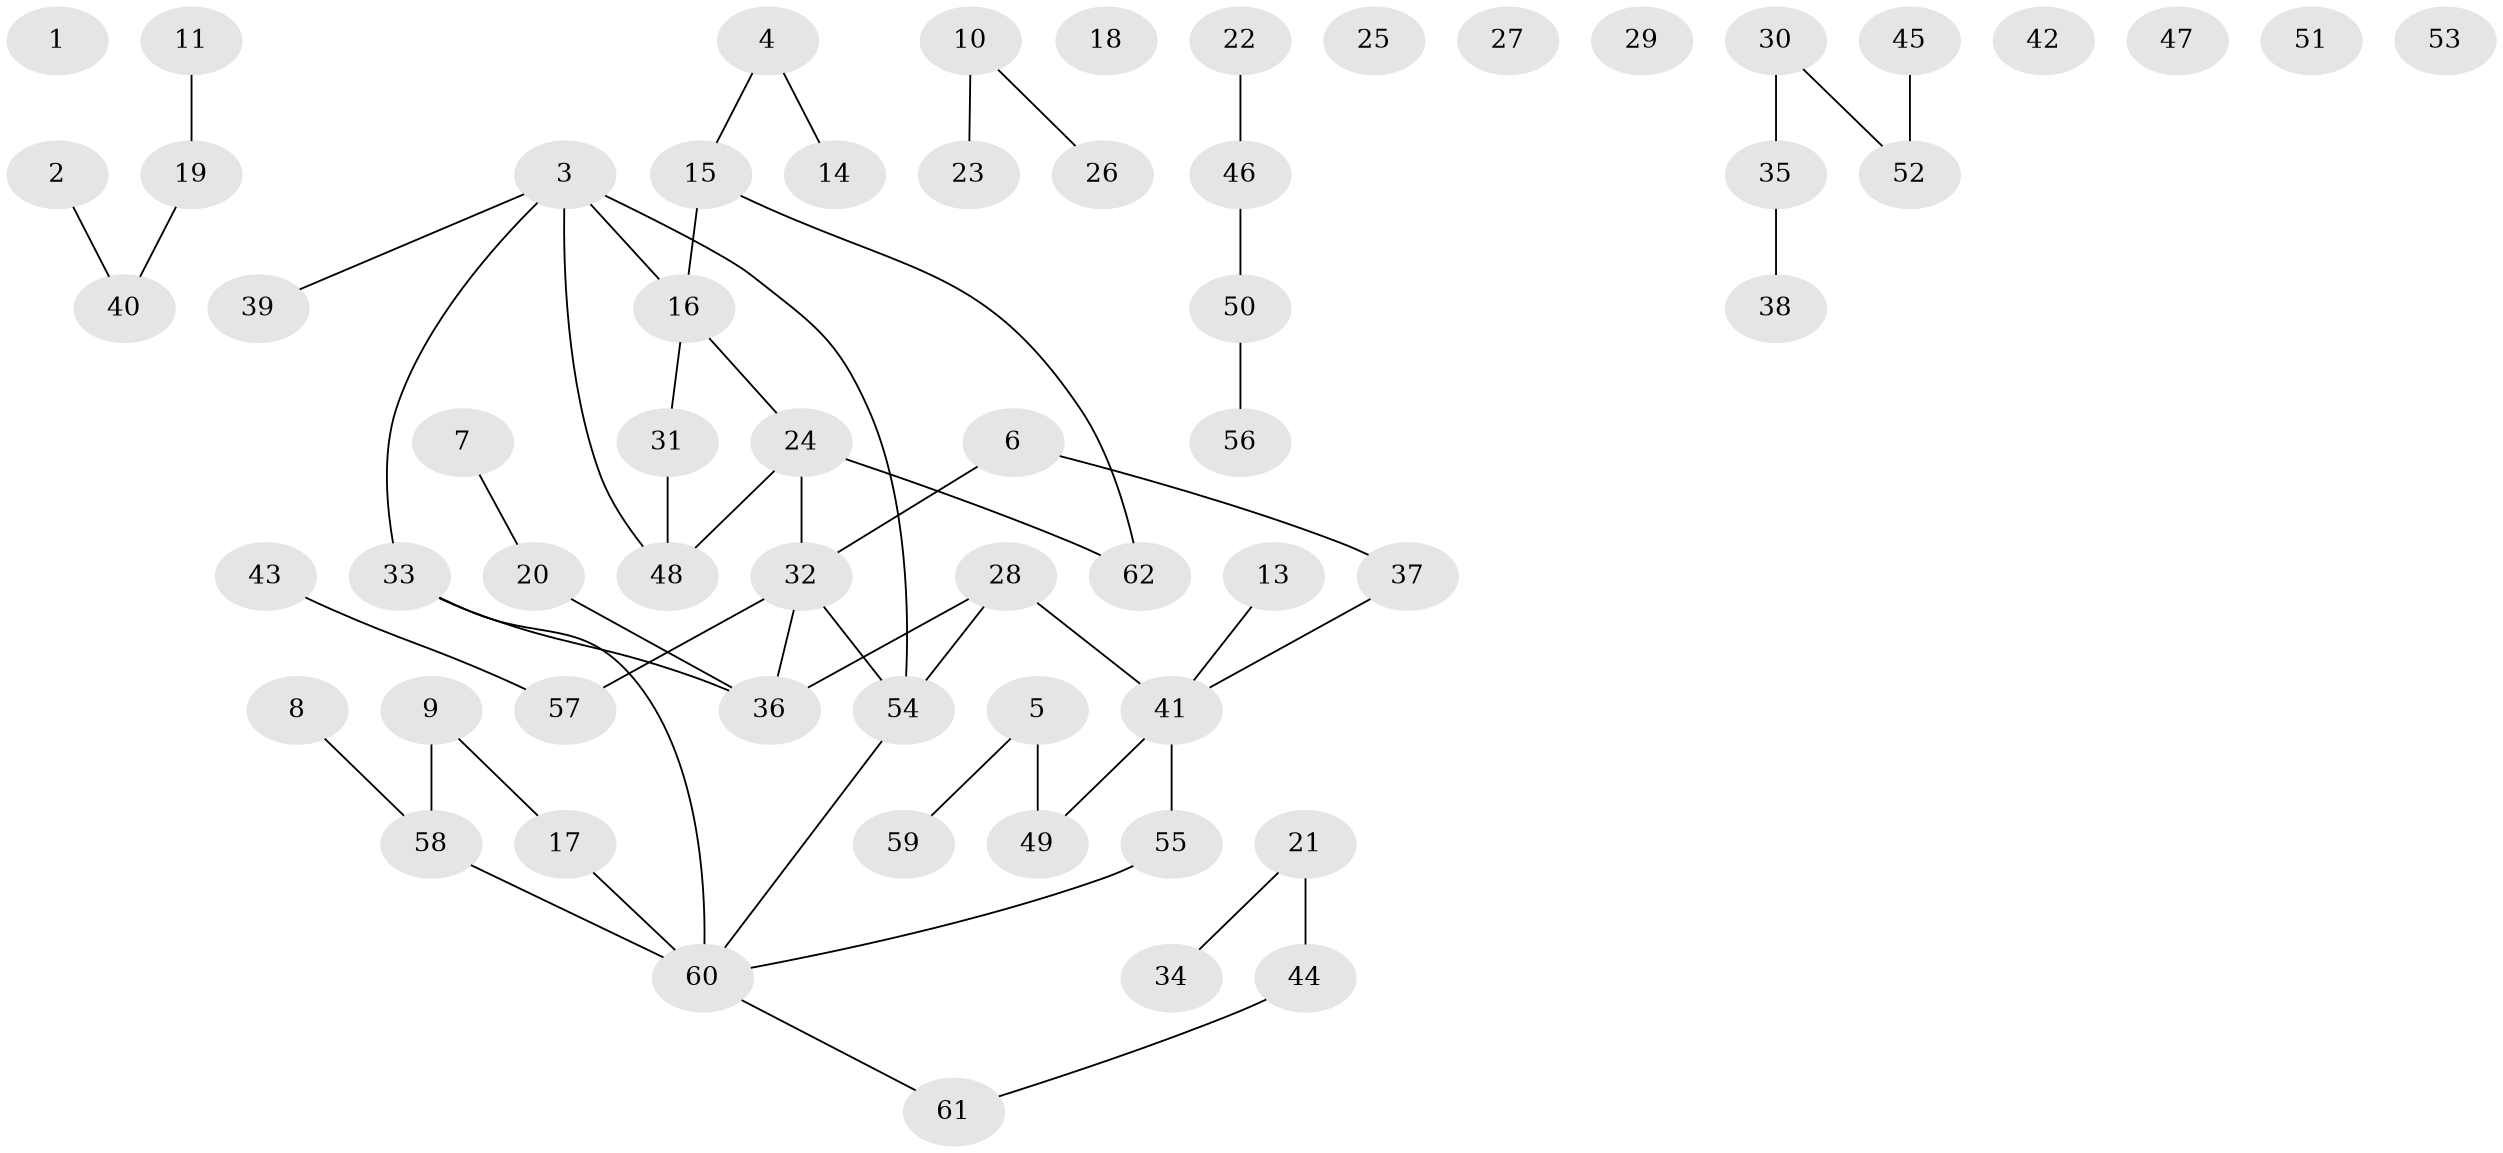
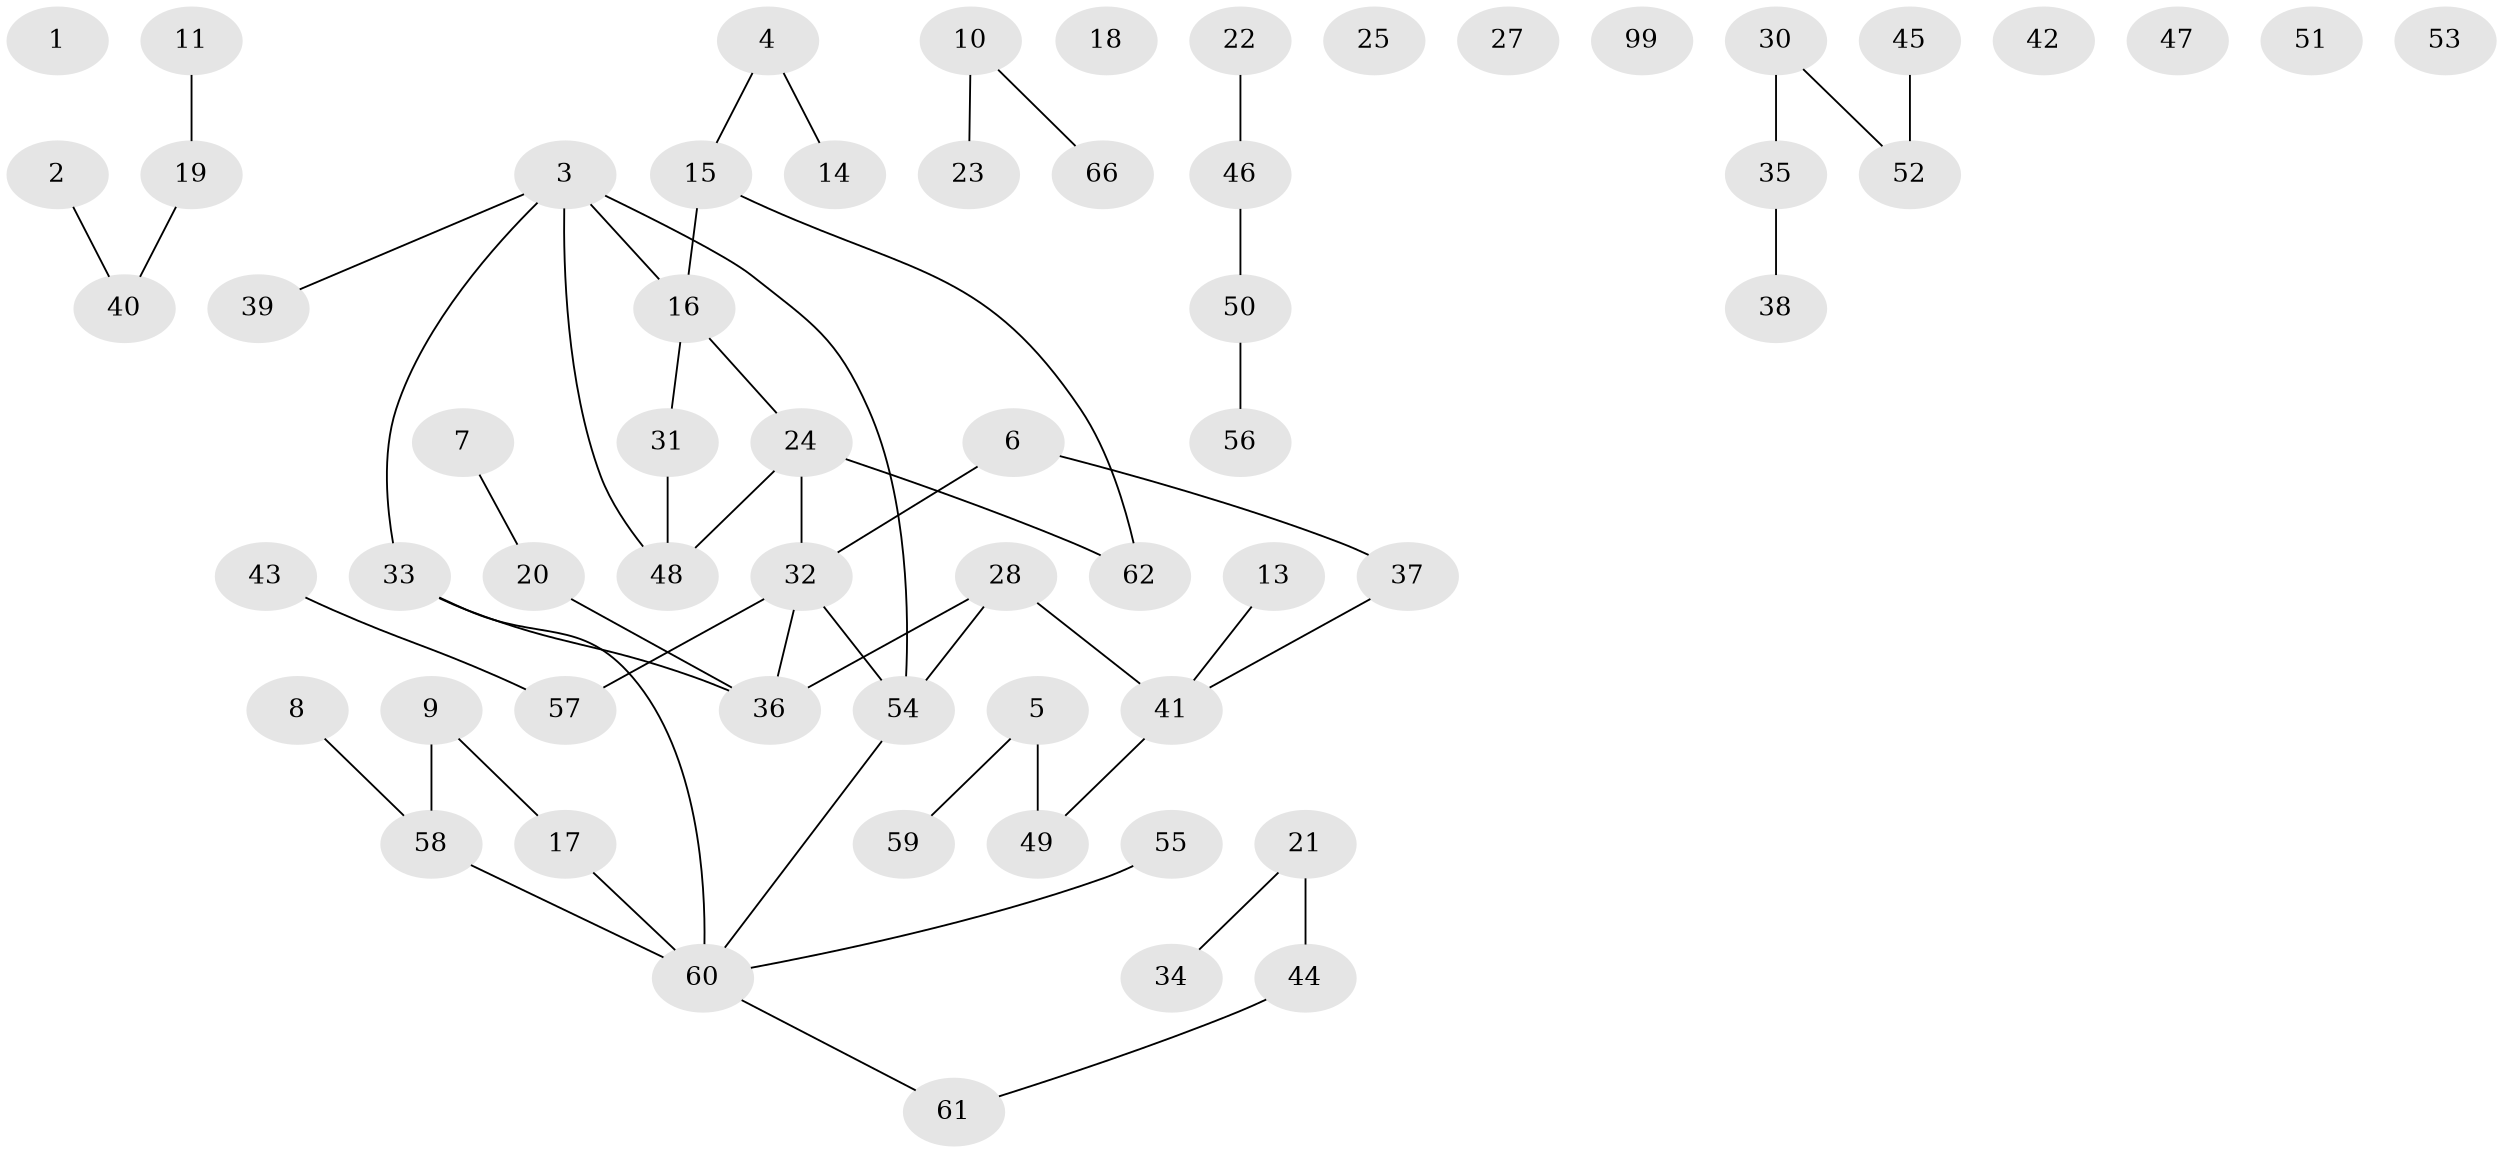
(1642, 41) -> (1642, 41)
(1103, 175) -> (1103, 175)
(1172, 778) -> none
